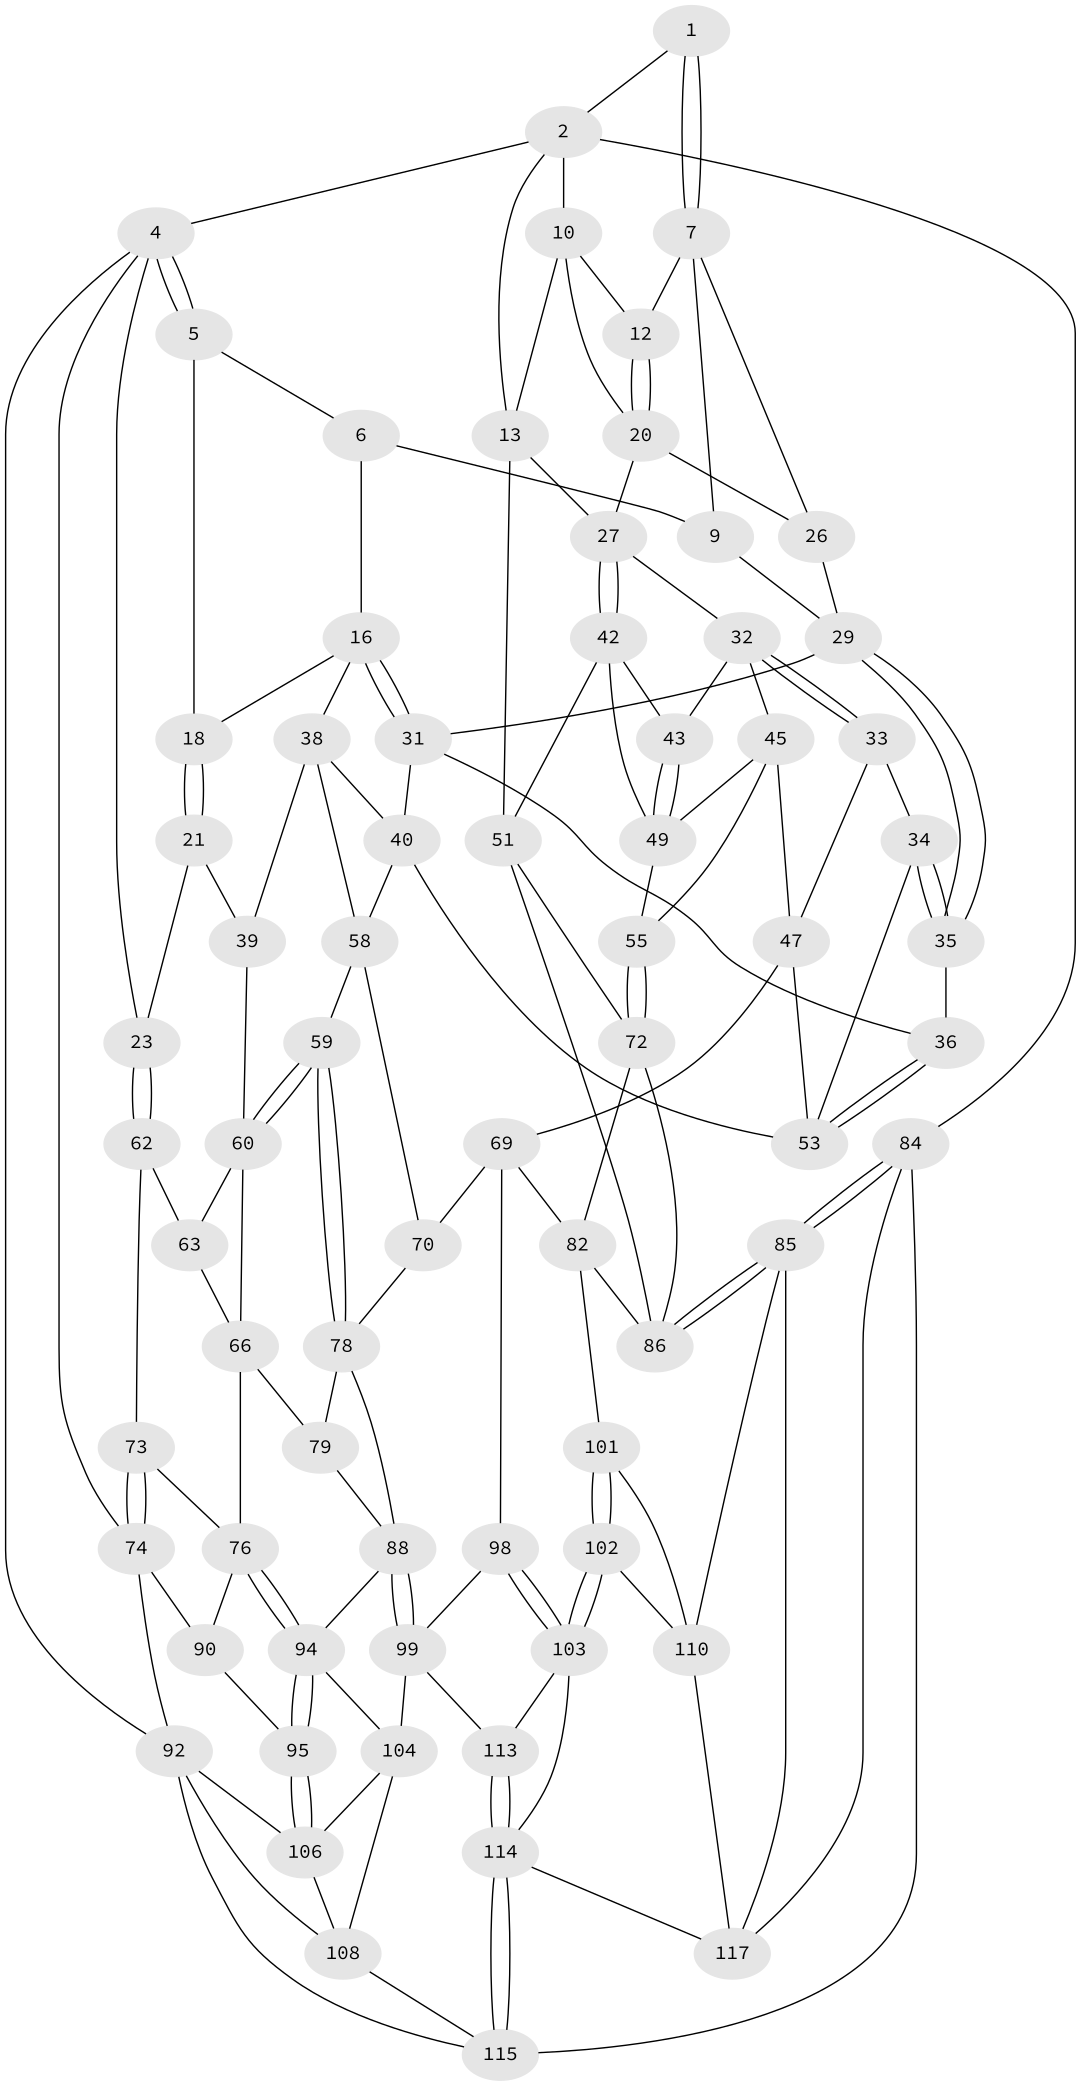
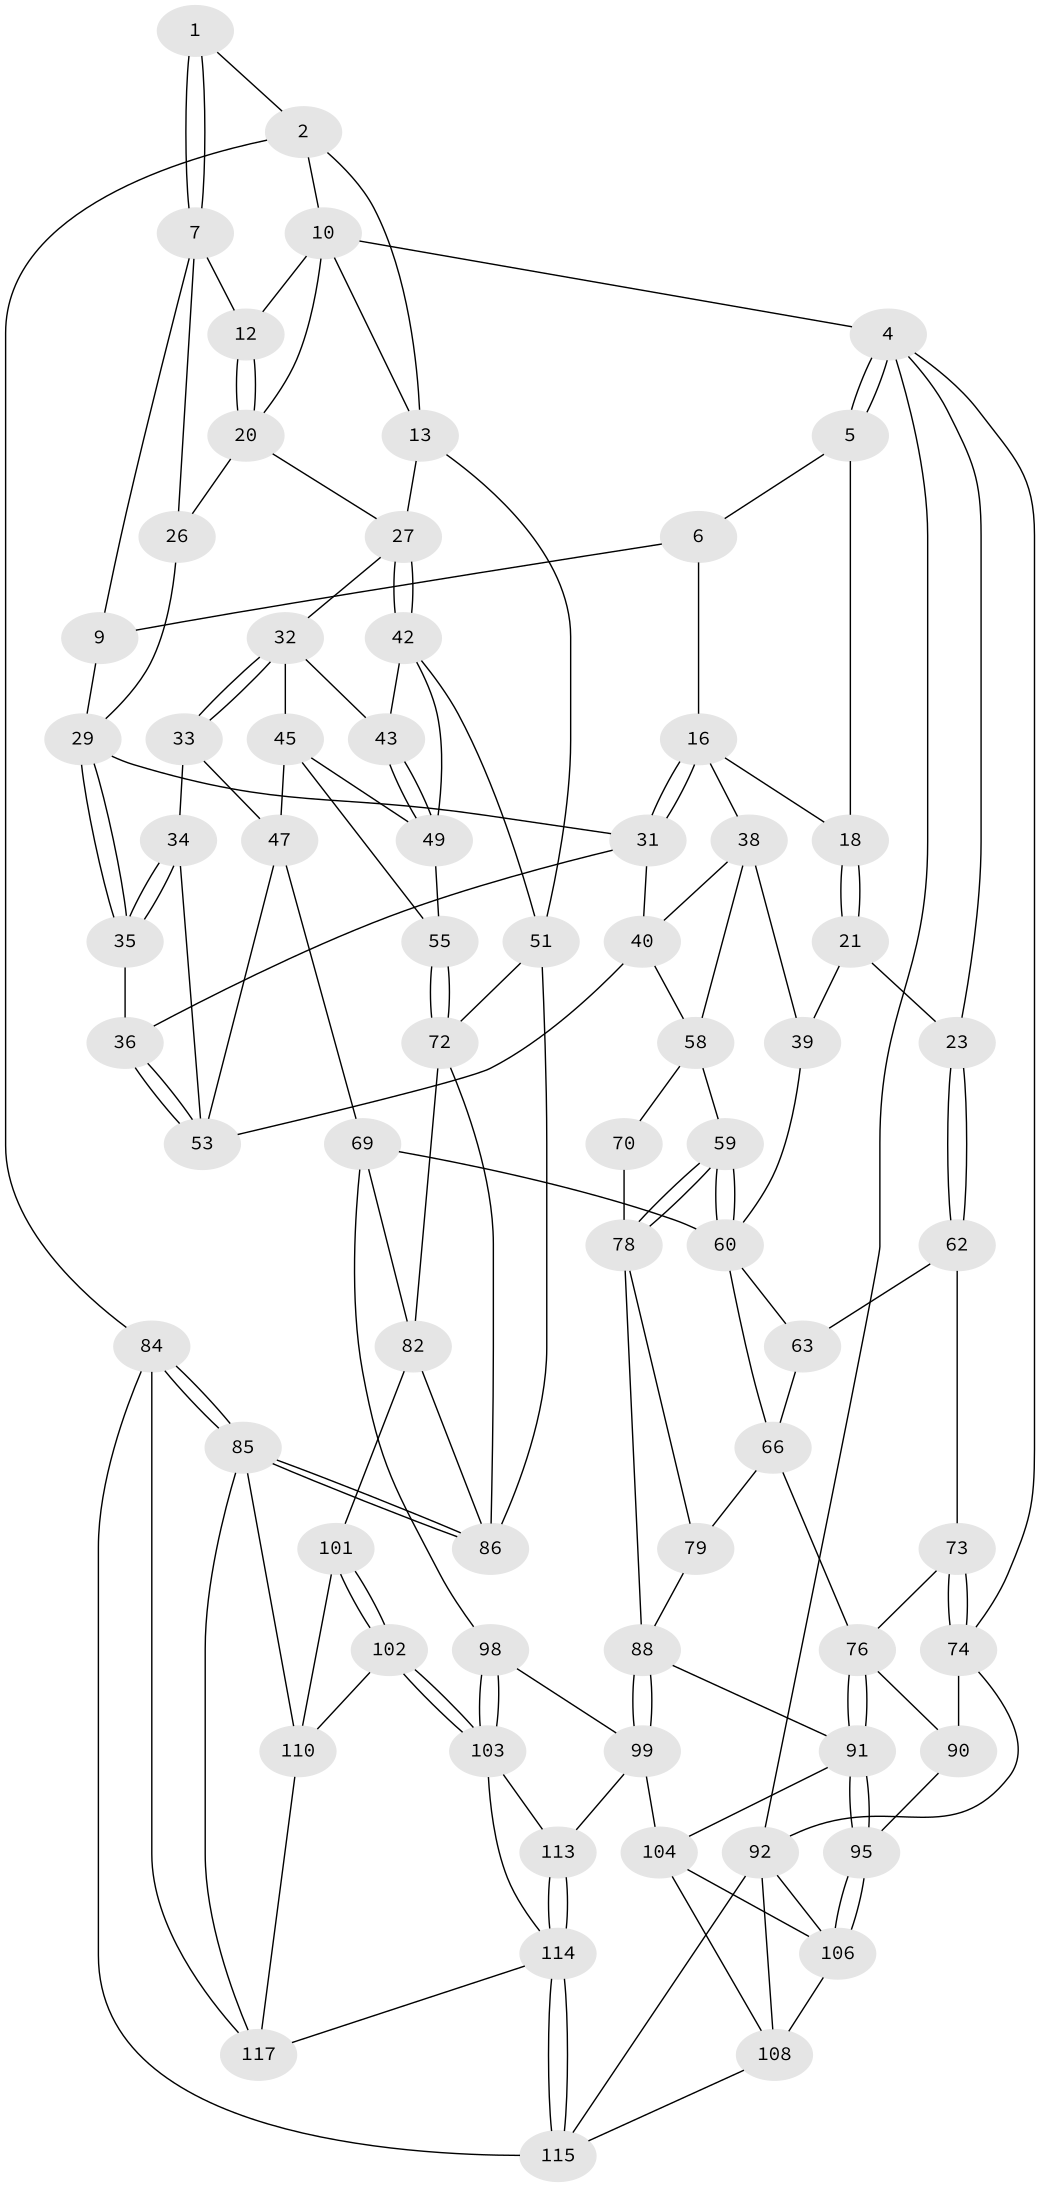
(360, 183) -> (606, 284)
(462, 1195) -> (557, 1185)
(306, 1650) -> (857, 1751)
